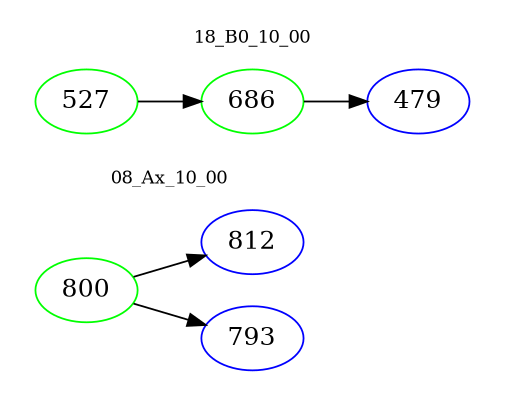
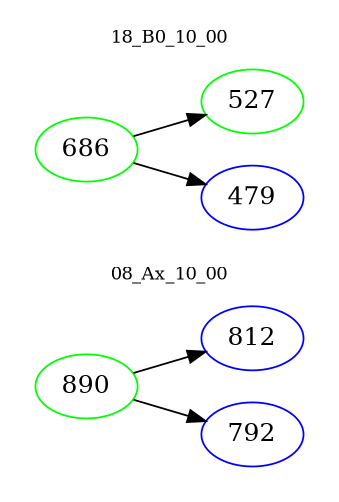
(161, 101) -> (161, 128)
(87, 290) -> (87, 386)
(252, 338) -> (252, 434)
